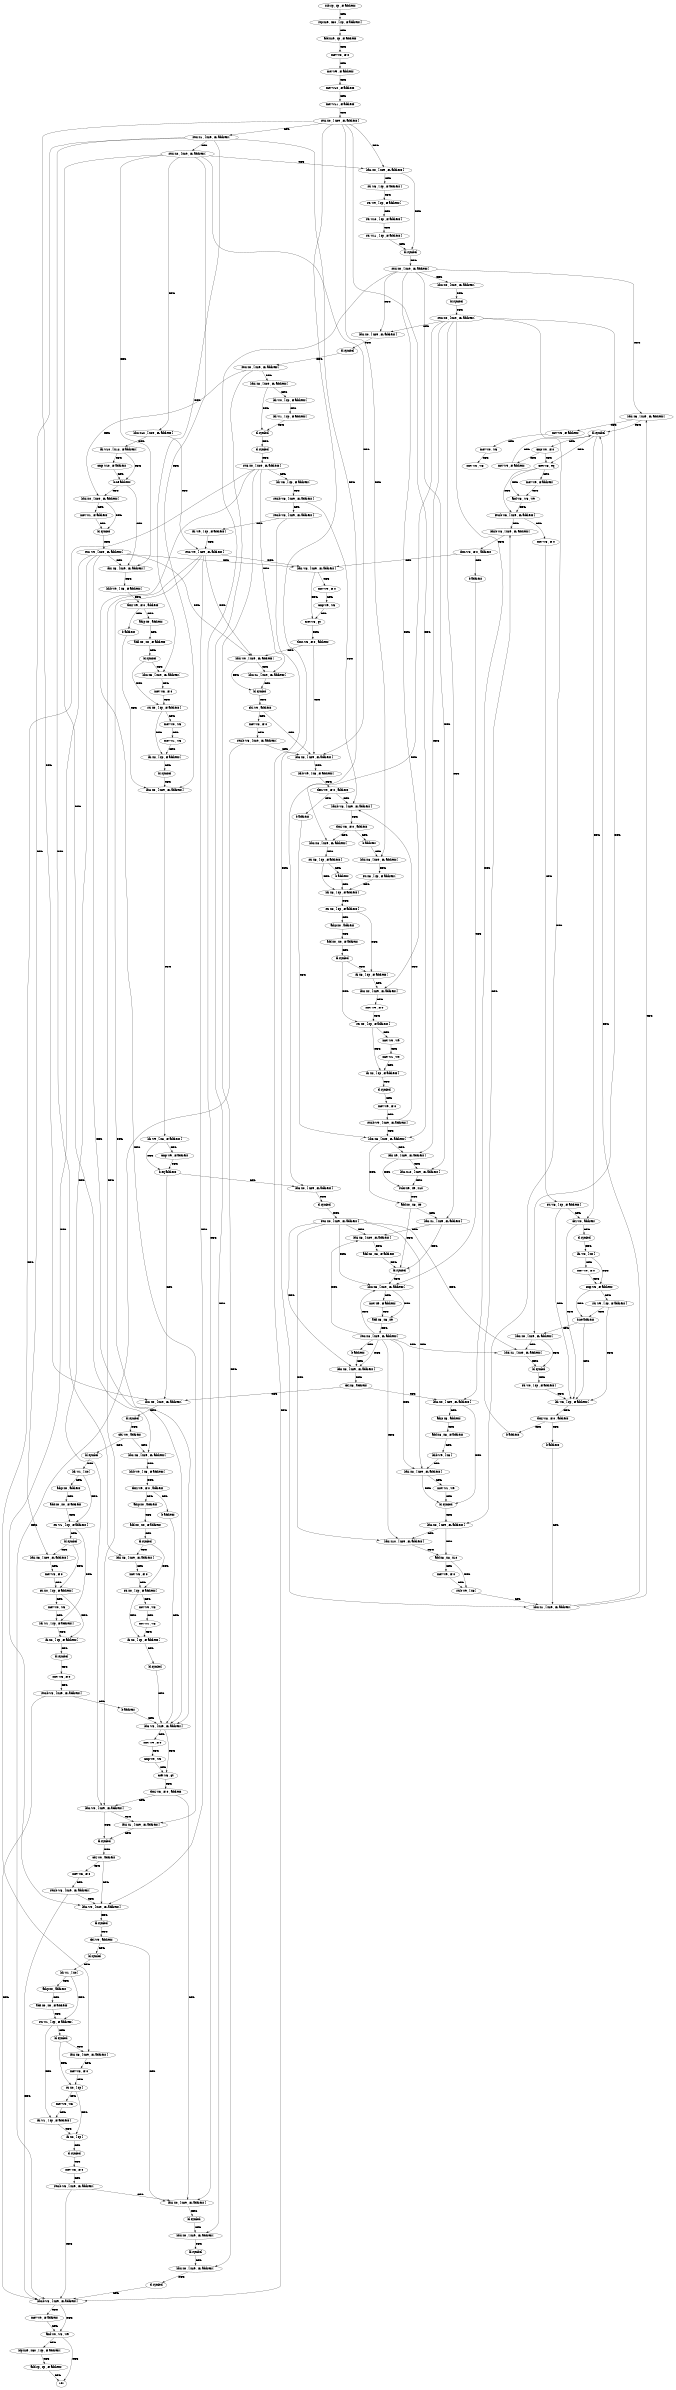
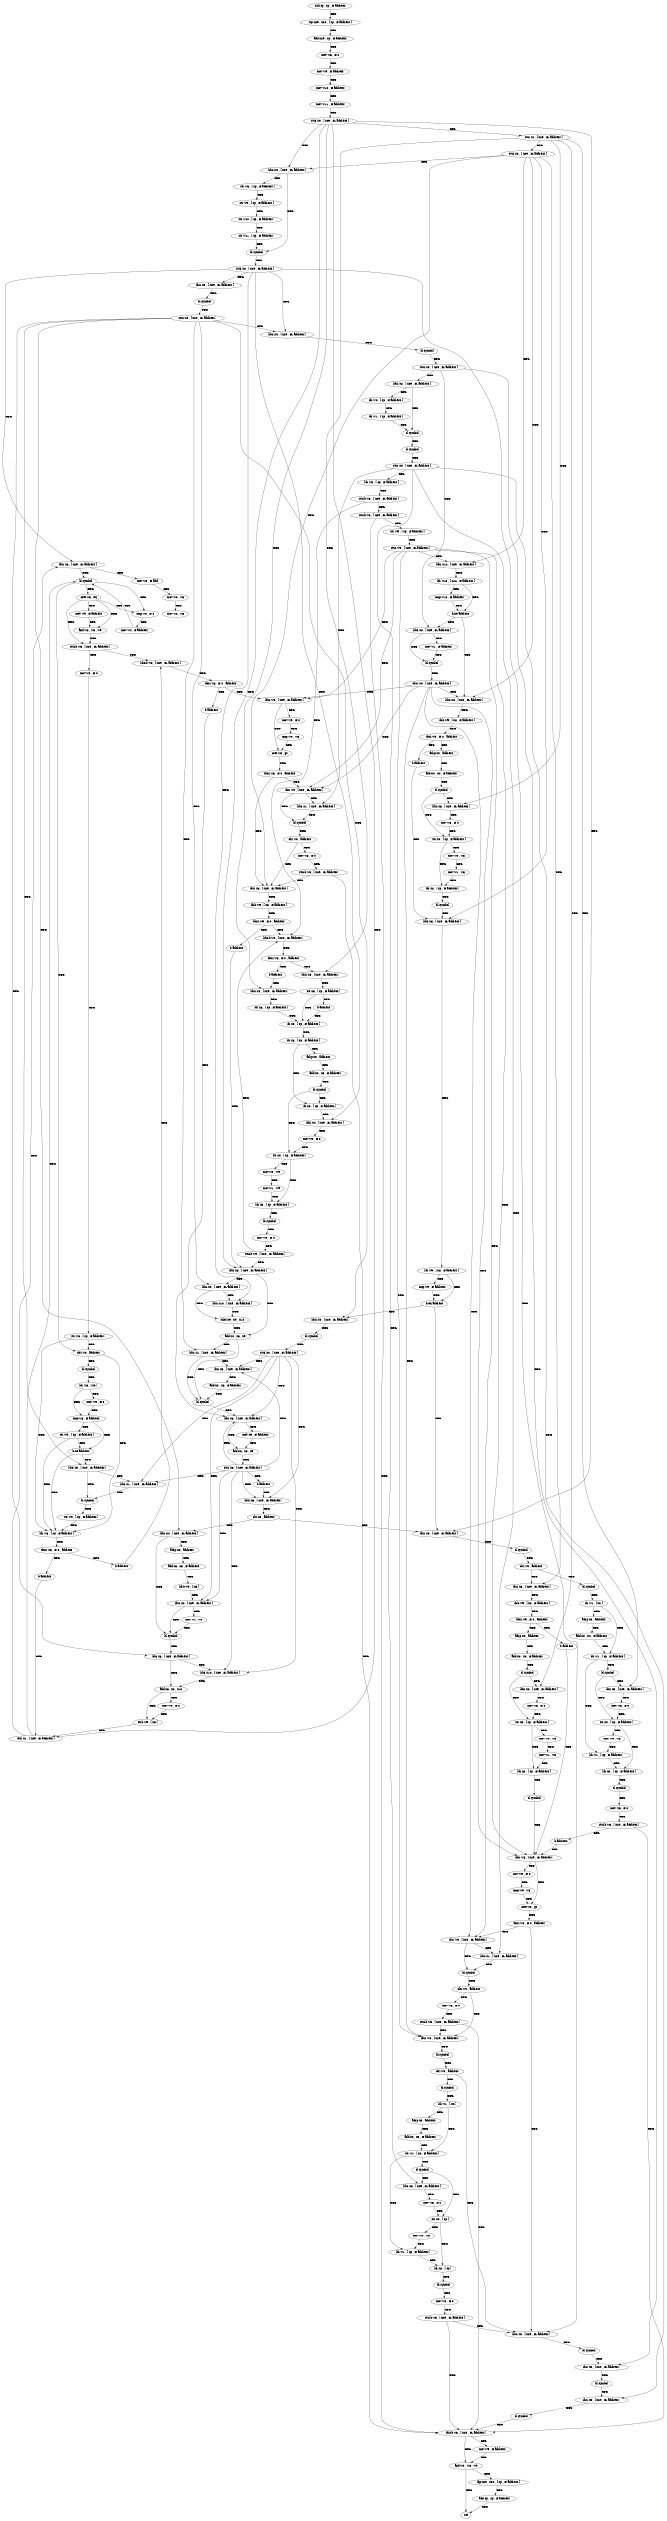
(565, 433) -> (147, 581)
(546, 457) -> (115, 606)
(182, 492) -> (432, 556)
